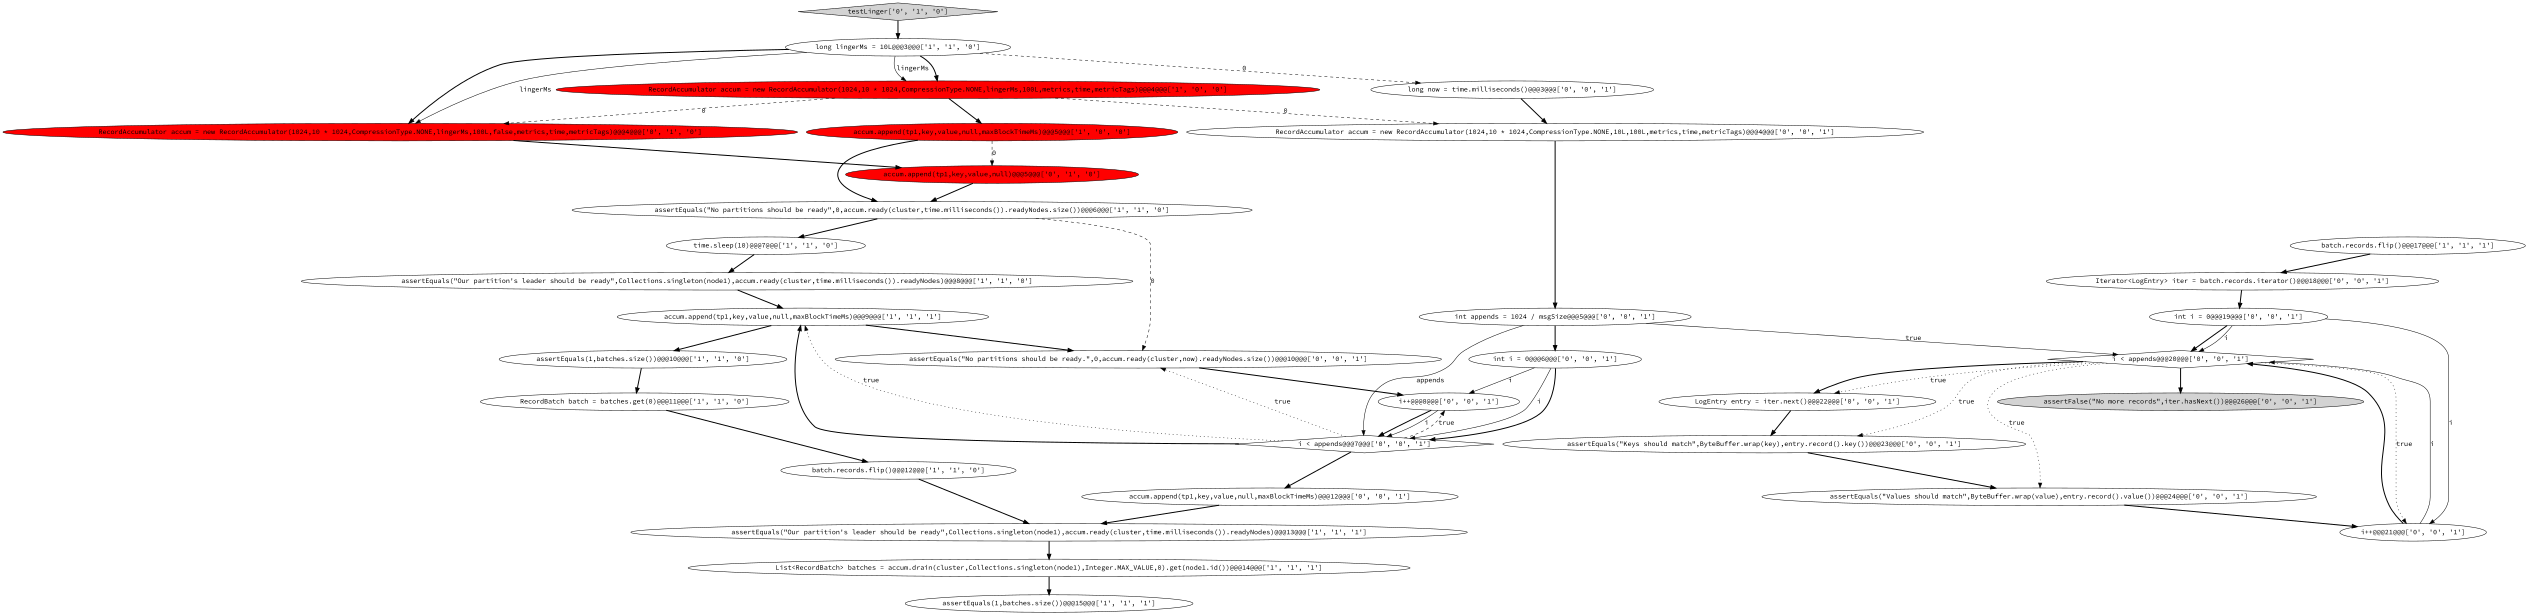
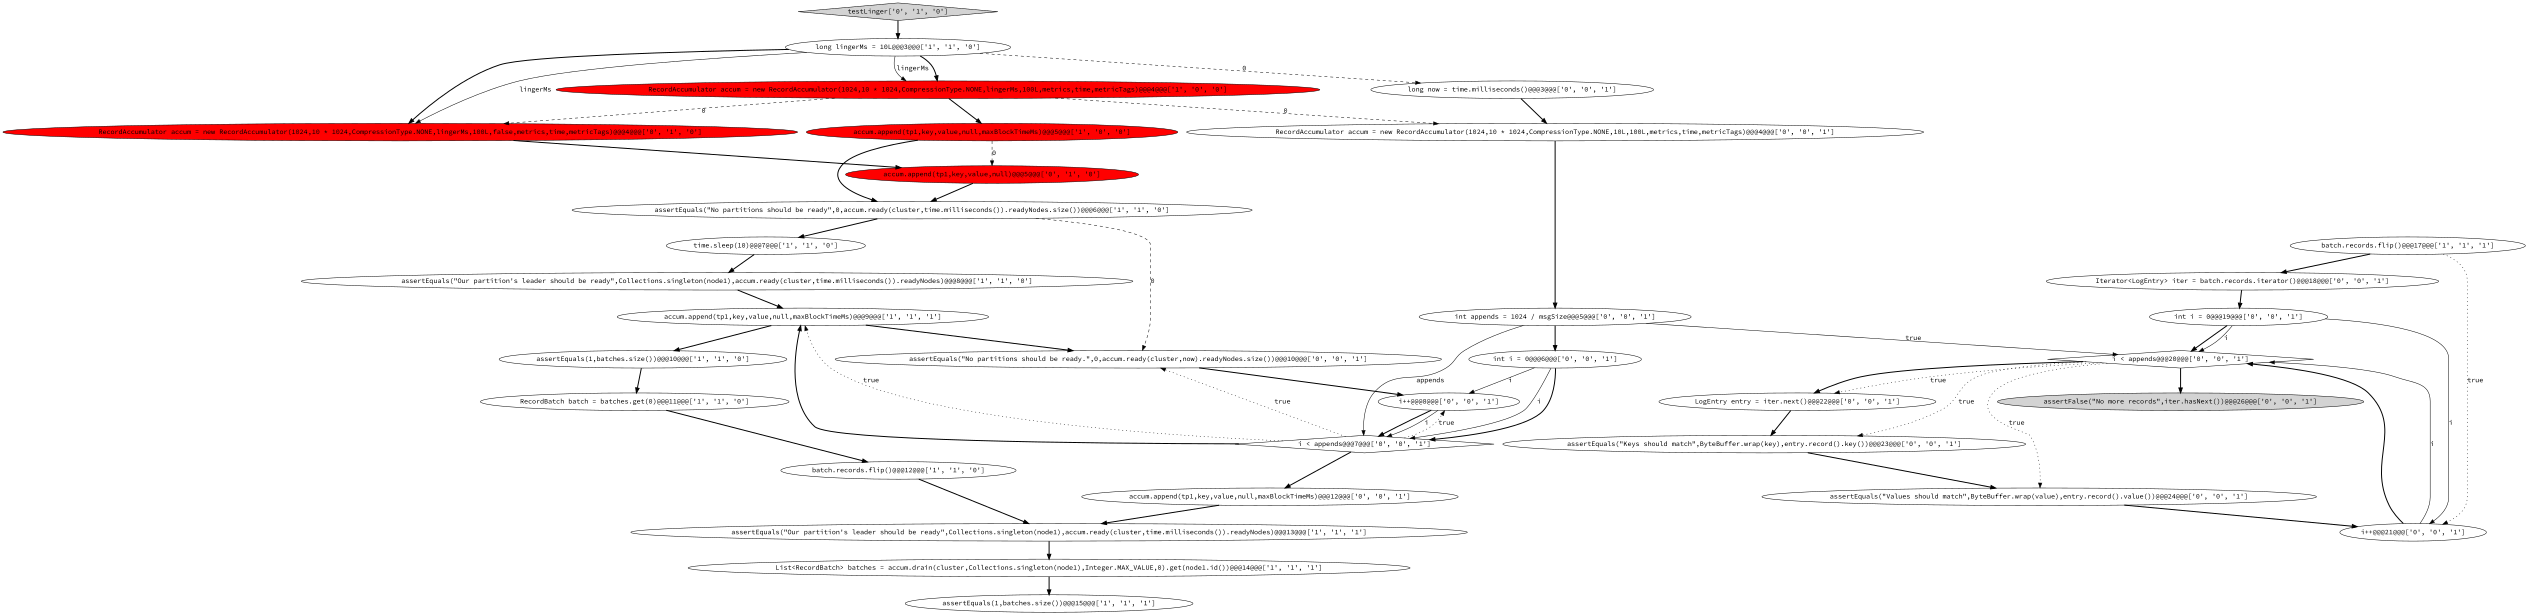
(2393, 385) -> (2467, 387)
(1425, 430) -> (1425, 430)
